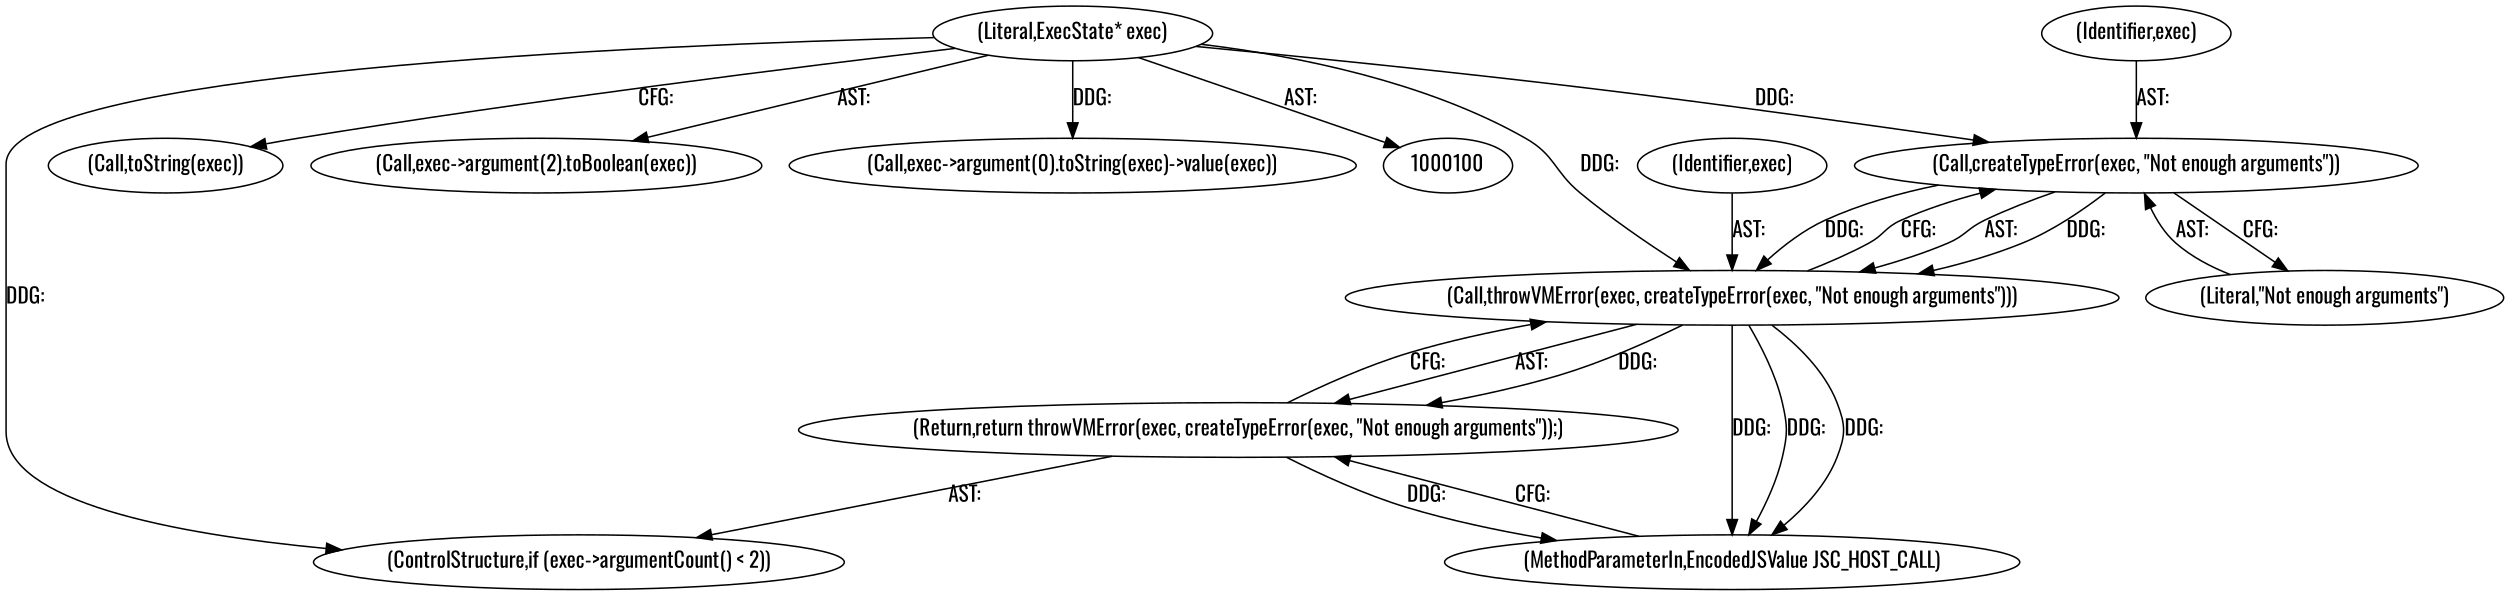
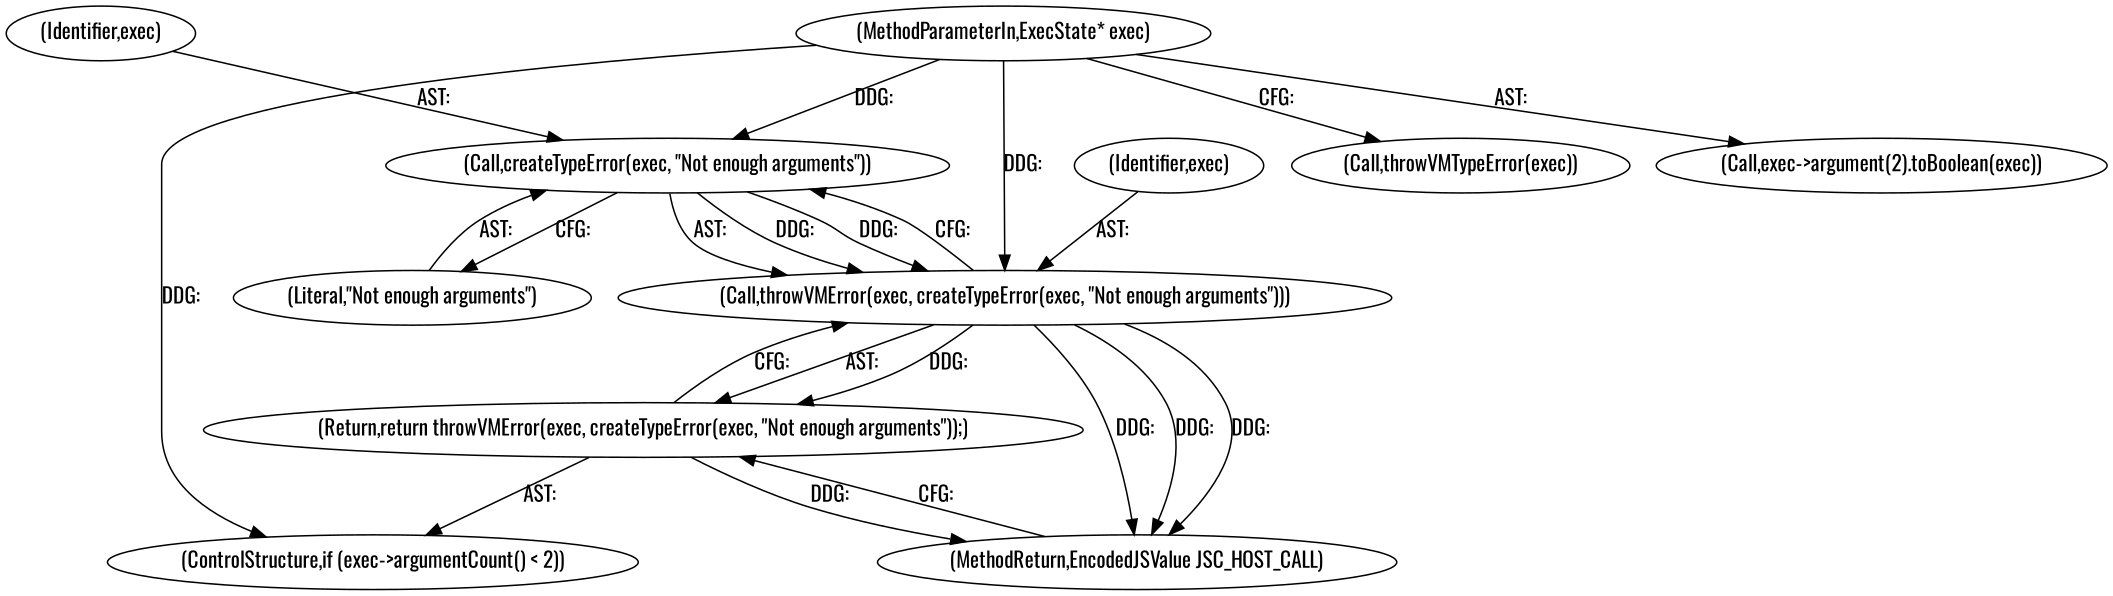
(1073, 33) -> (1003, 33)
(166, 166) -> (1461, 166)
(1073, 166) -> none
(1448, 166) -> none
(1732, 562) -> (1137, 562)
